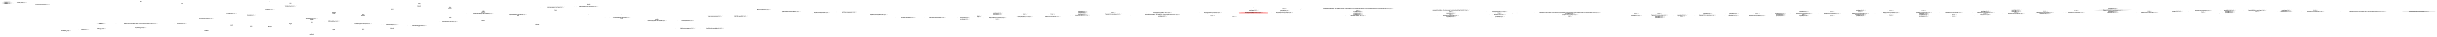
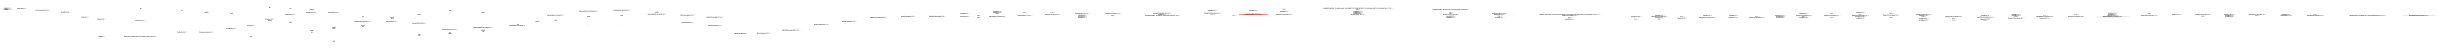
none -> (1213, 11)
